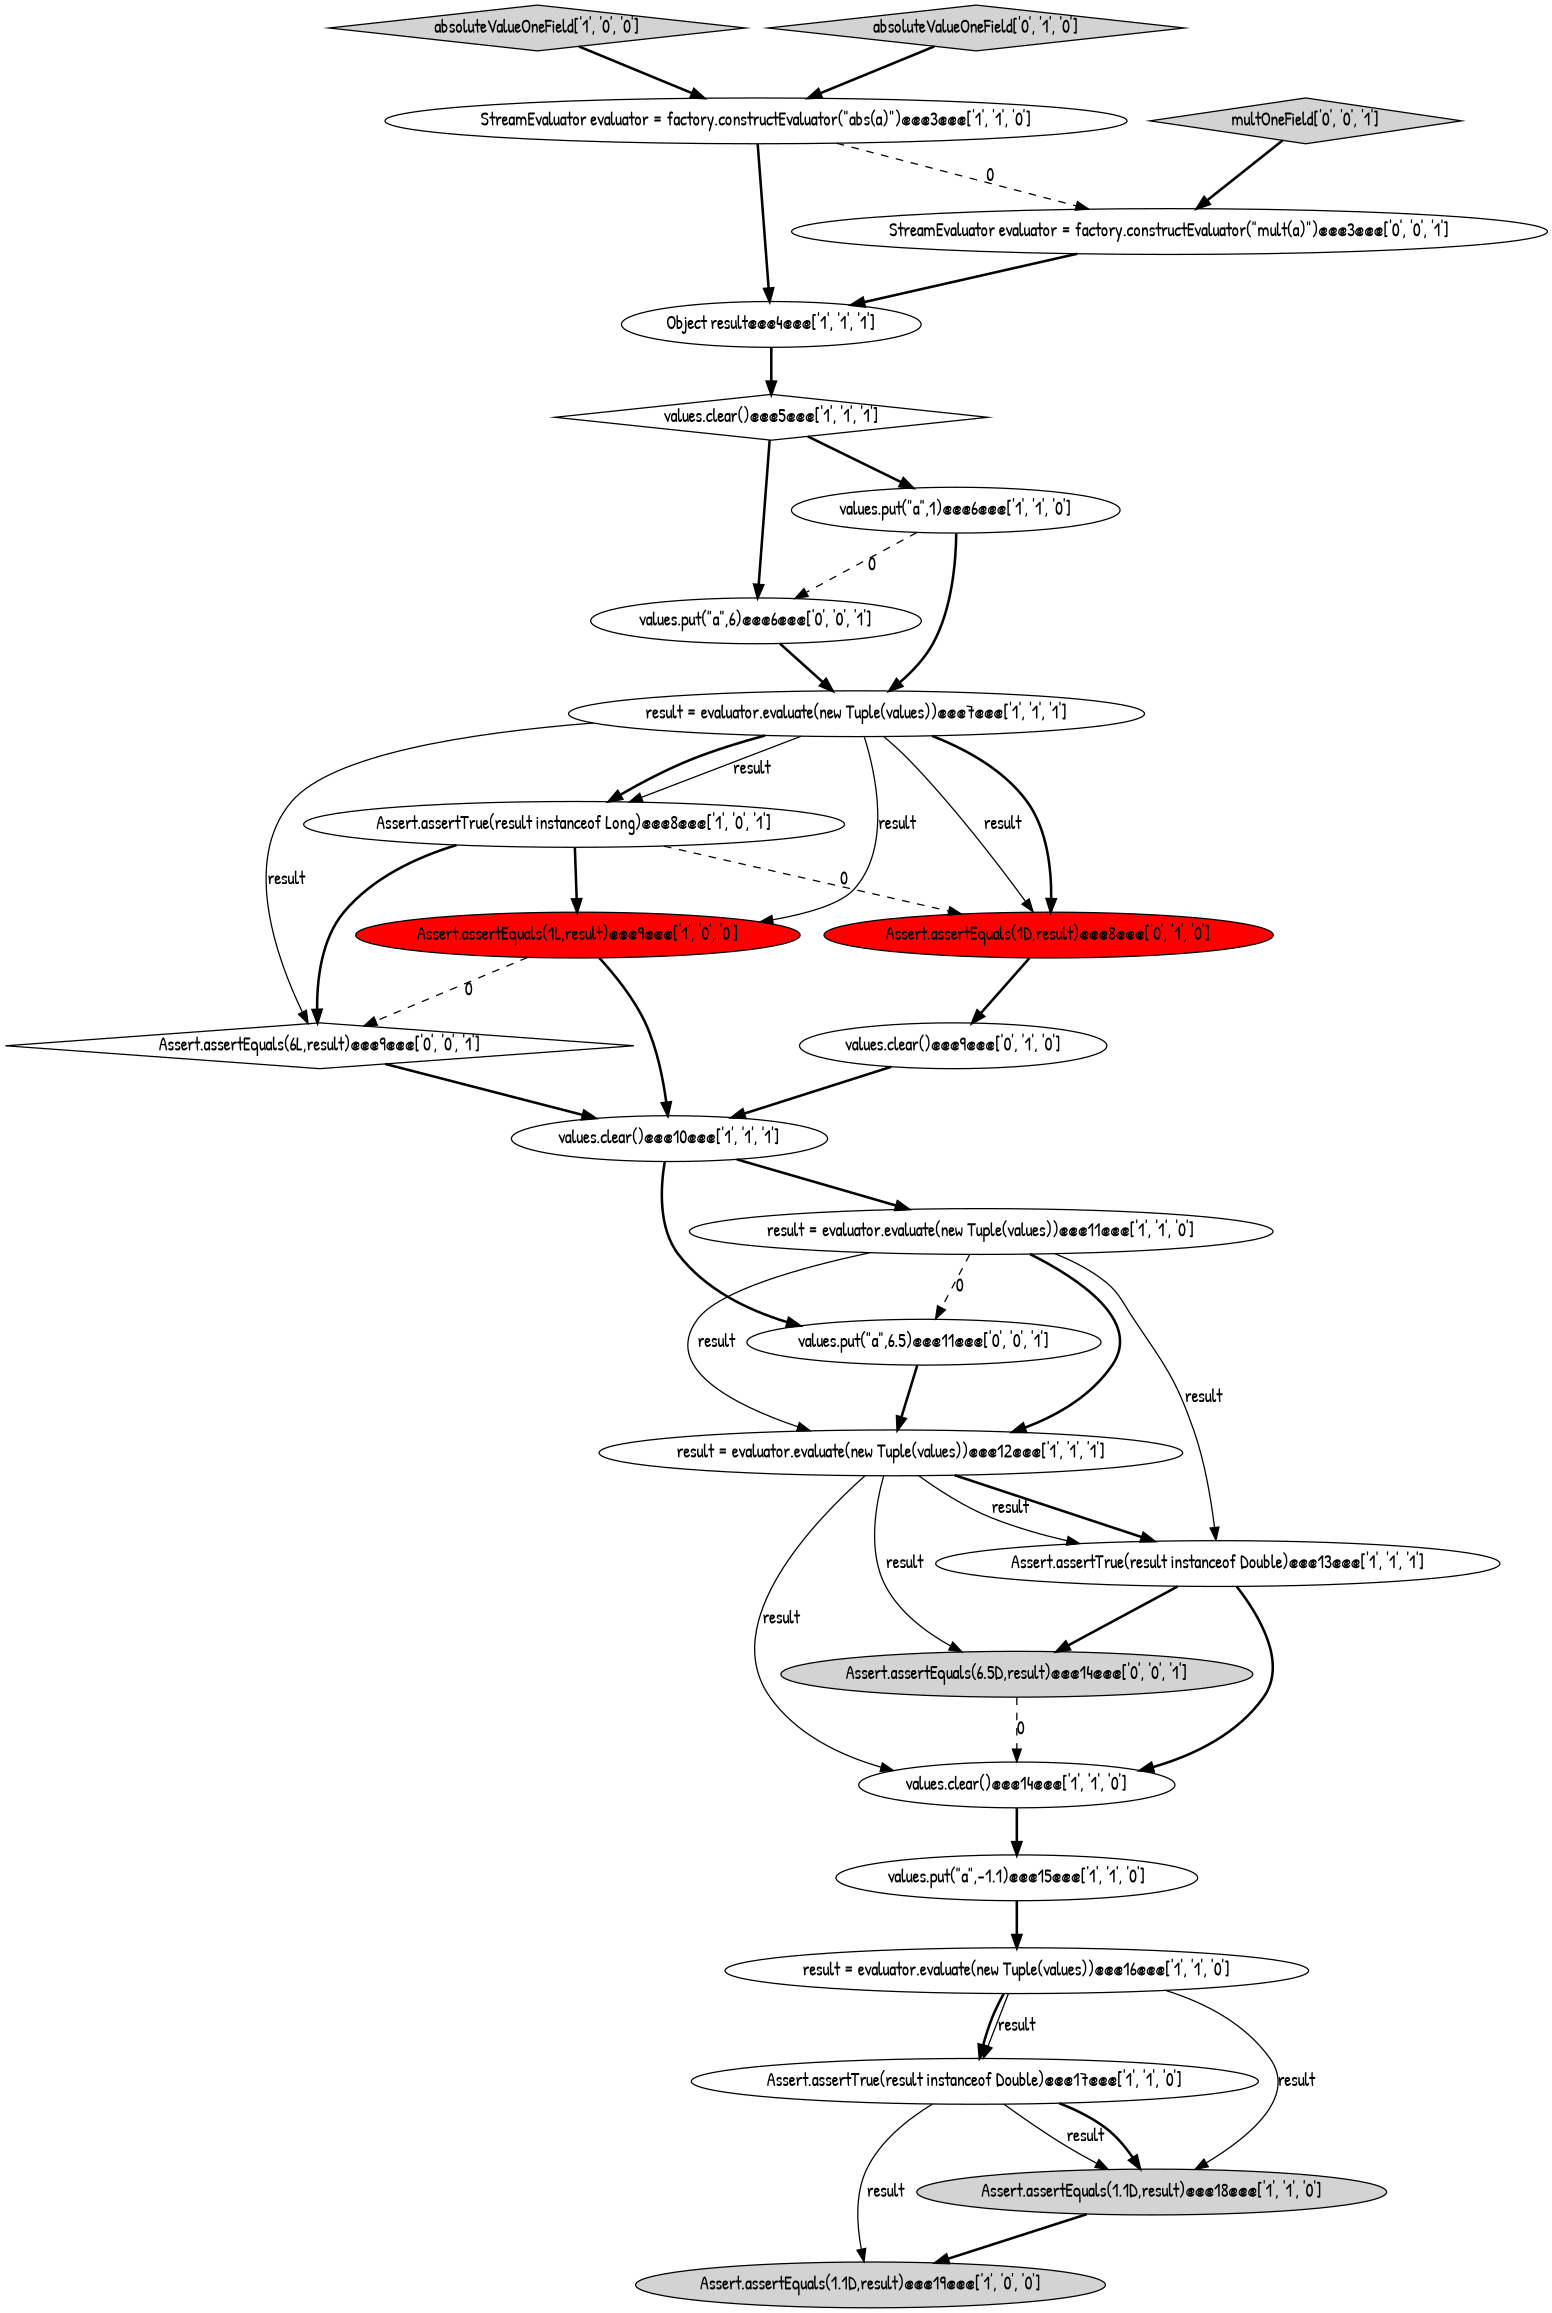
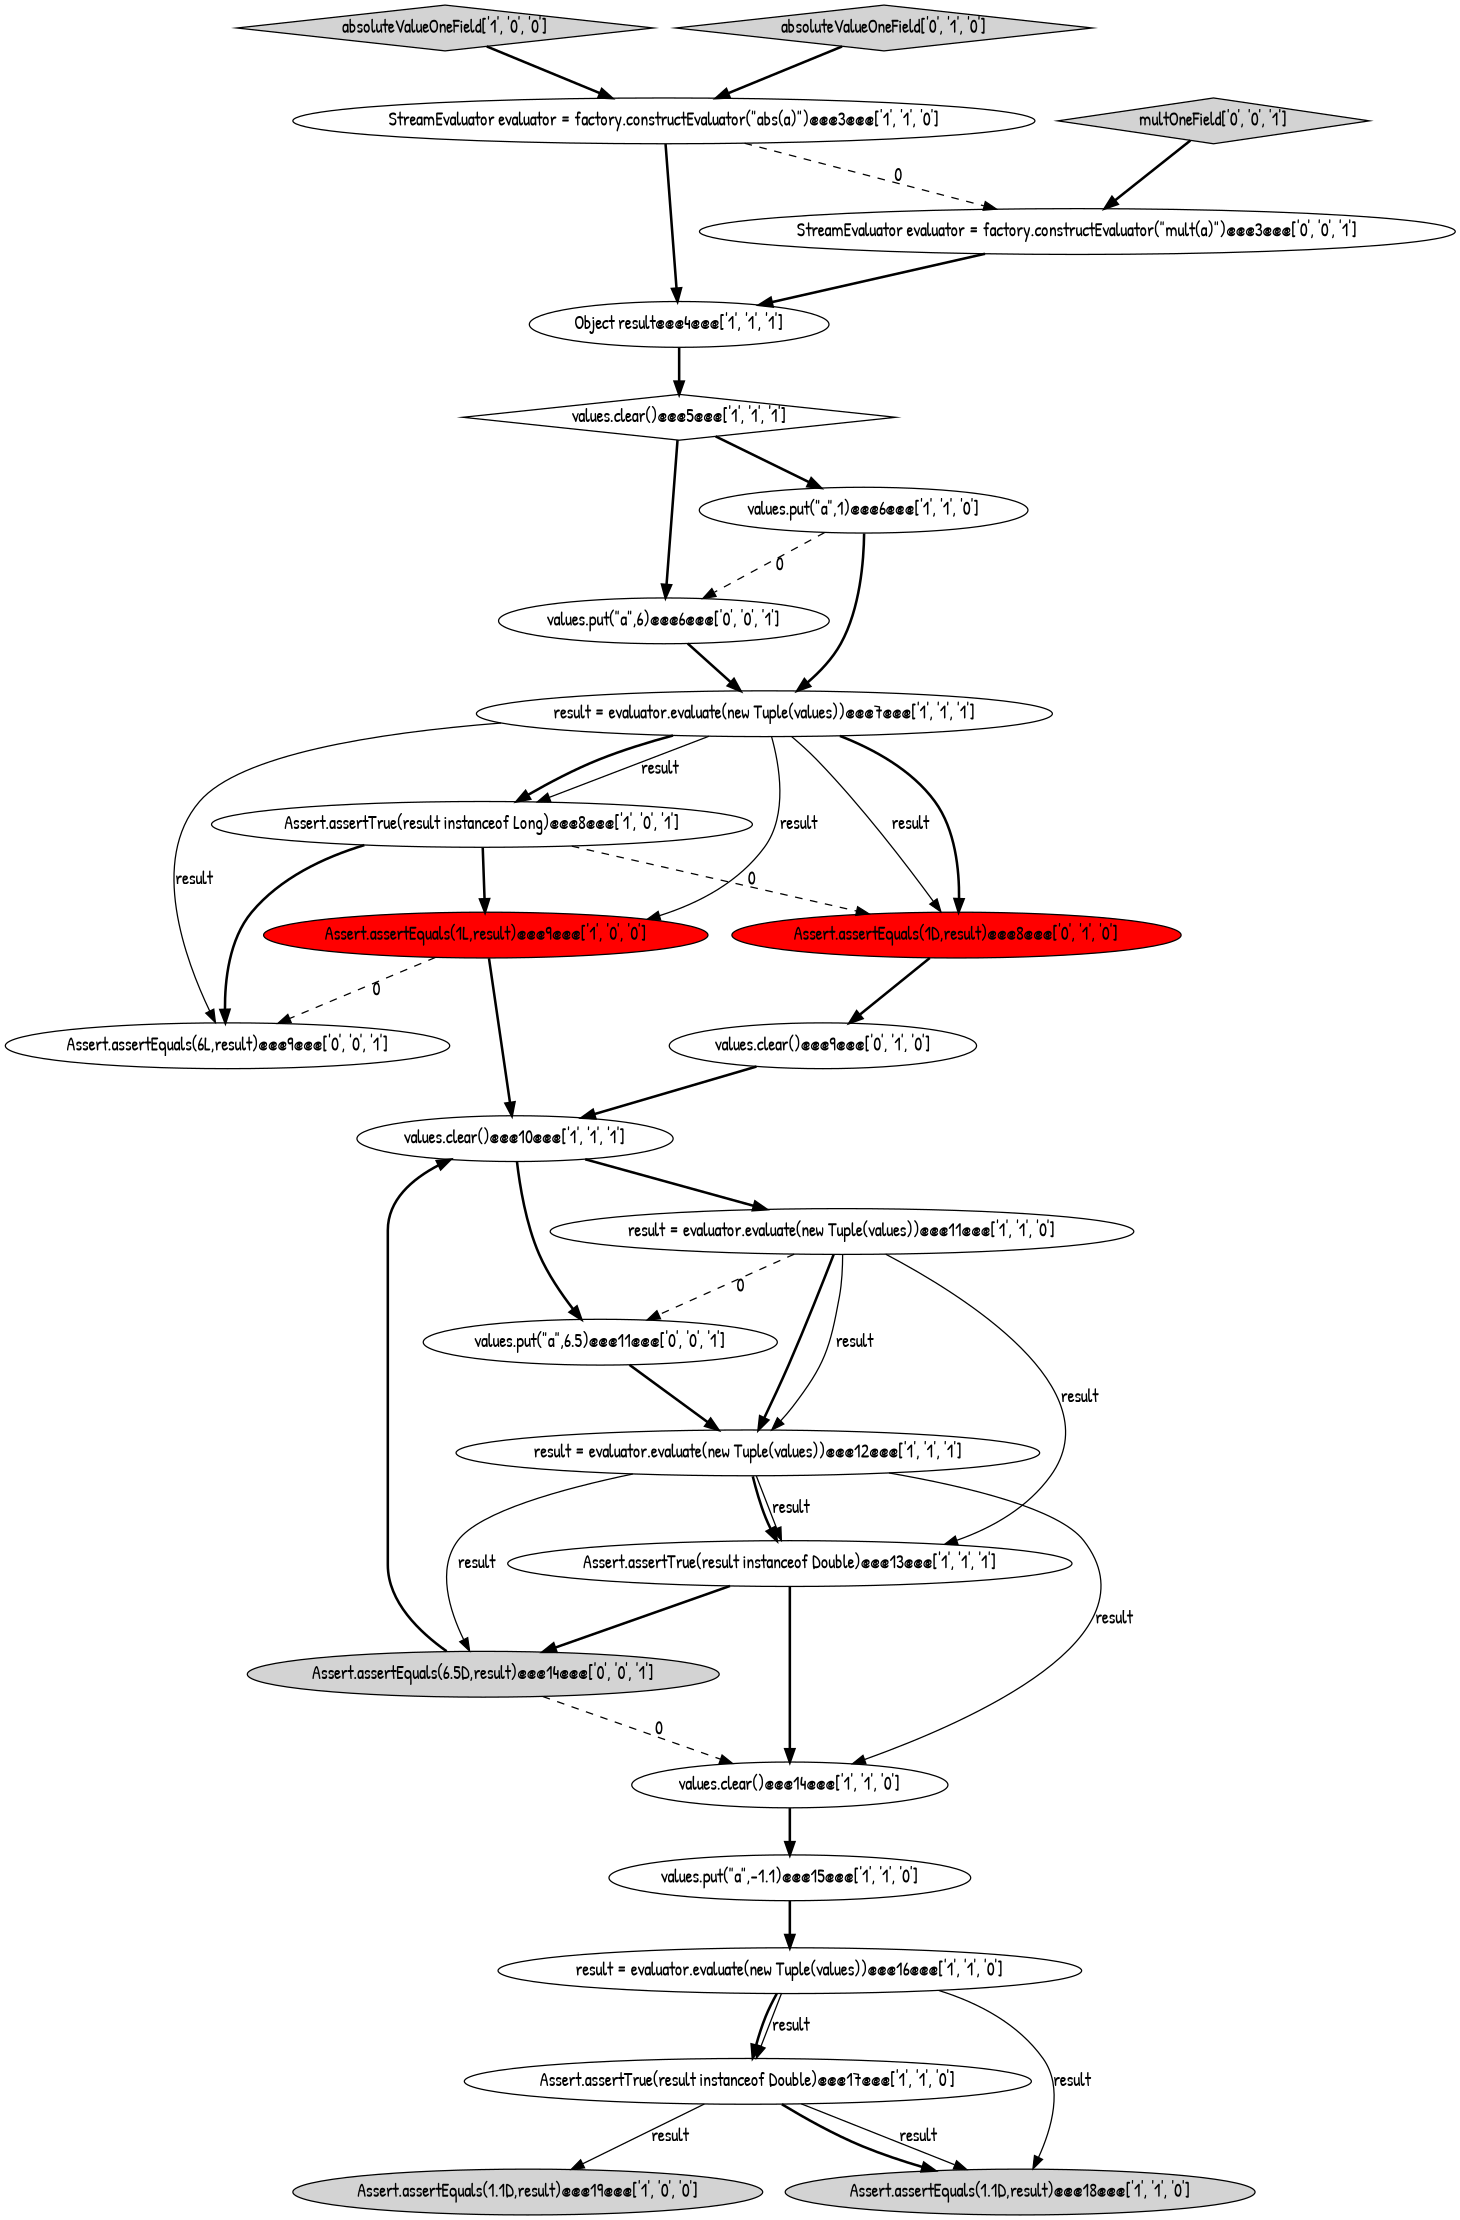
(320, 1046) -> (228, 1046)
(484, 1089) -> (388, 1408)
(1017, 2236) -> none
